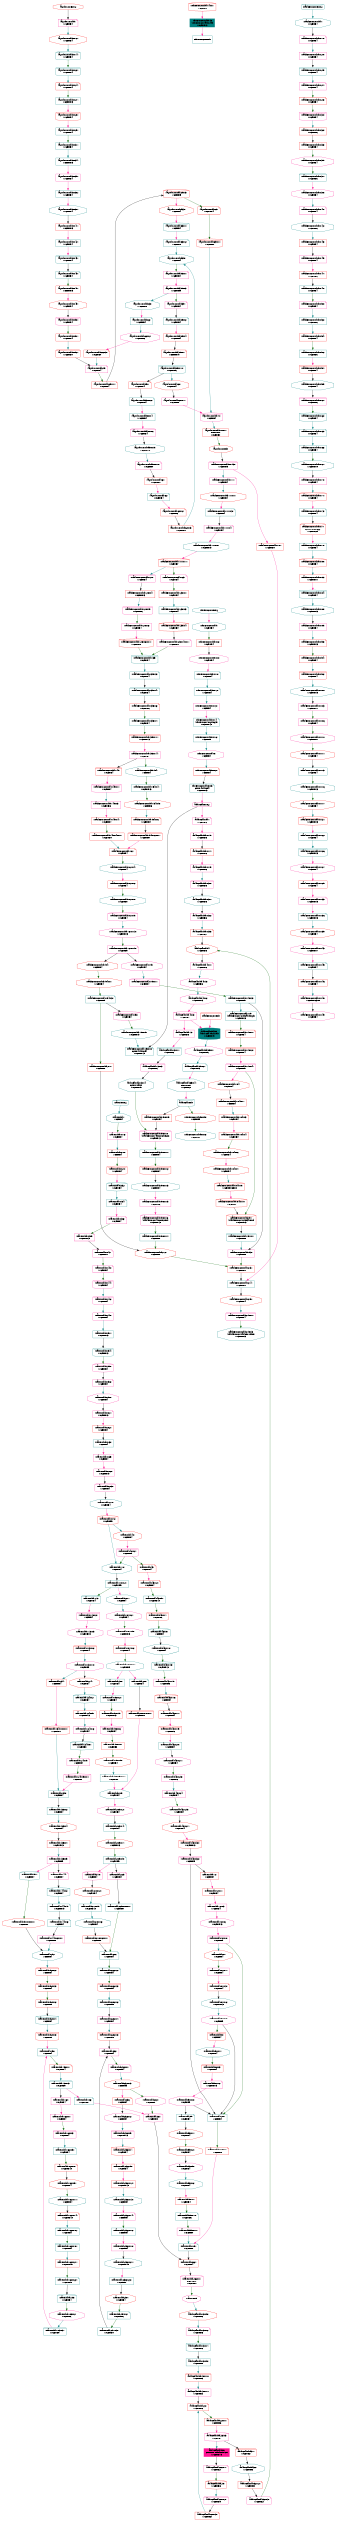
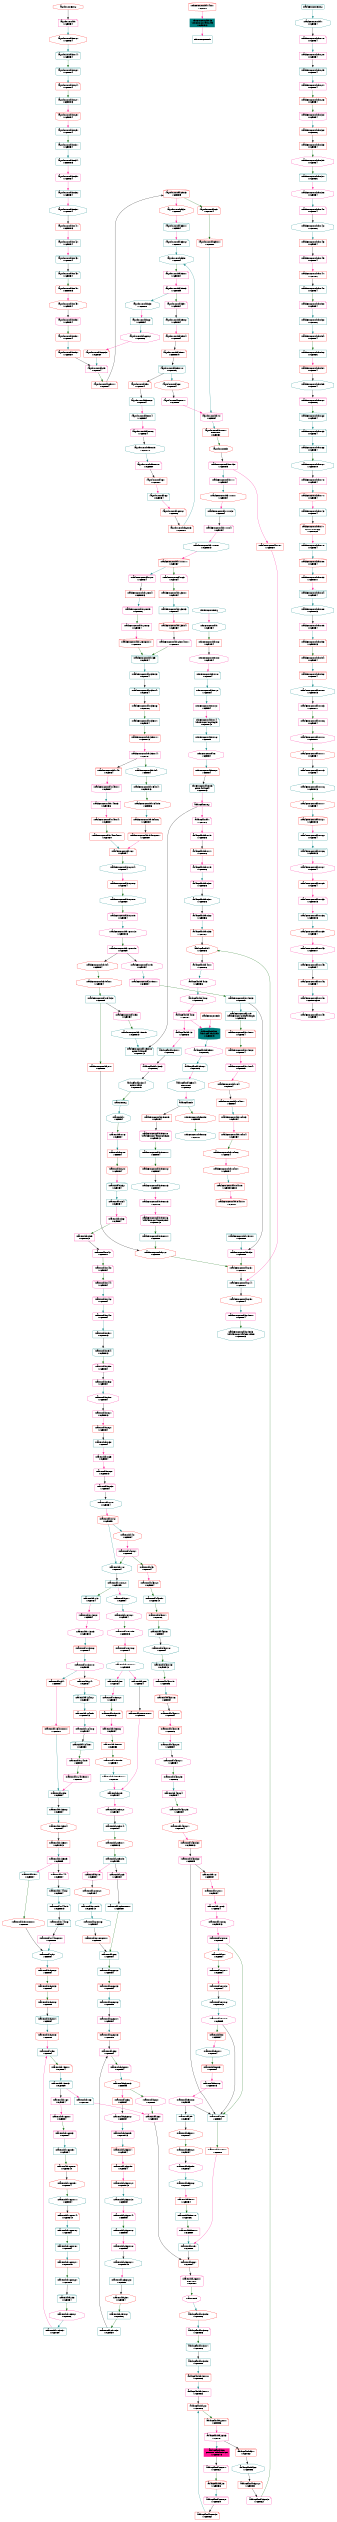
(136, 1111) -> (127, 1095)
(241, 1220) -> none
